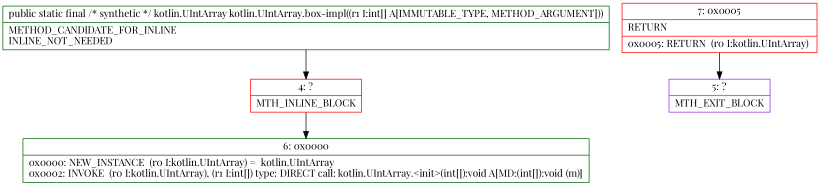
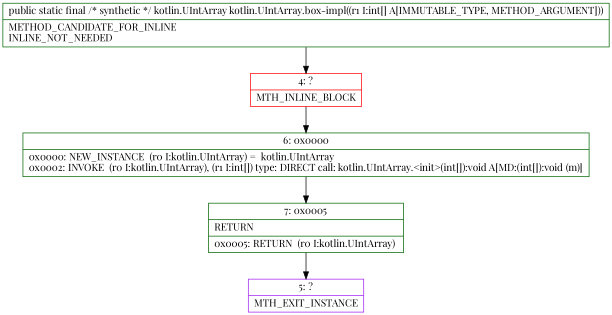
(720, 28) -> (306, 228)
(720, 104) -> (306, 304)
none -> (306, 186)
